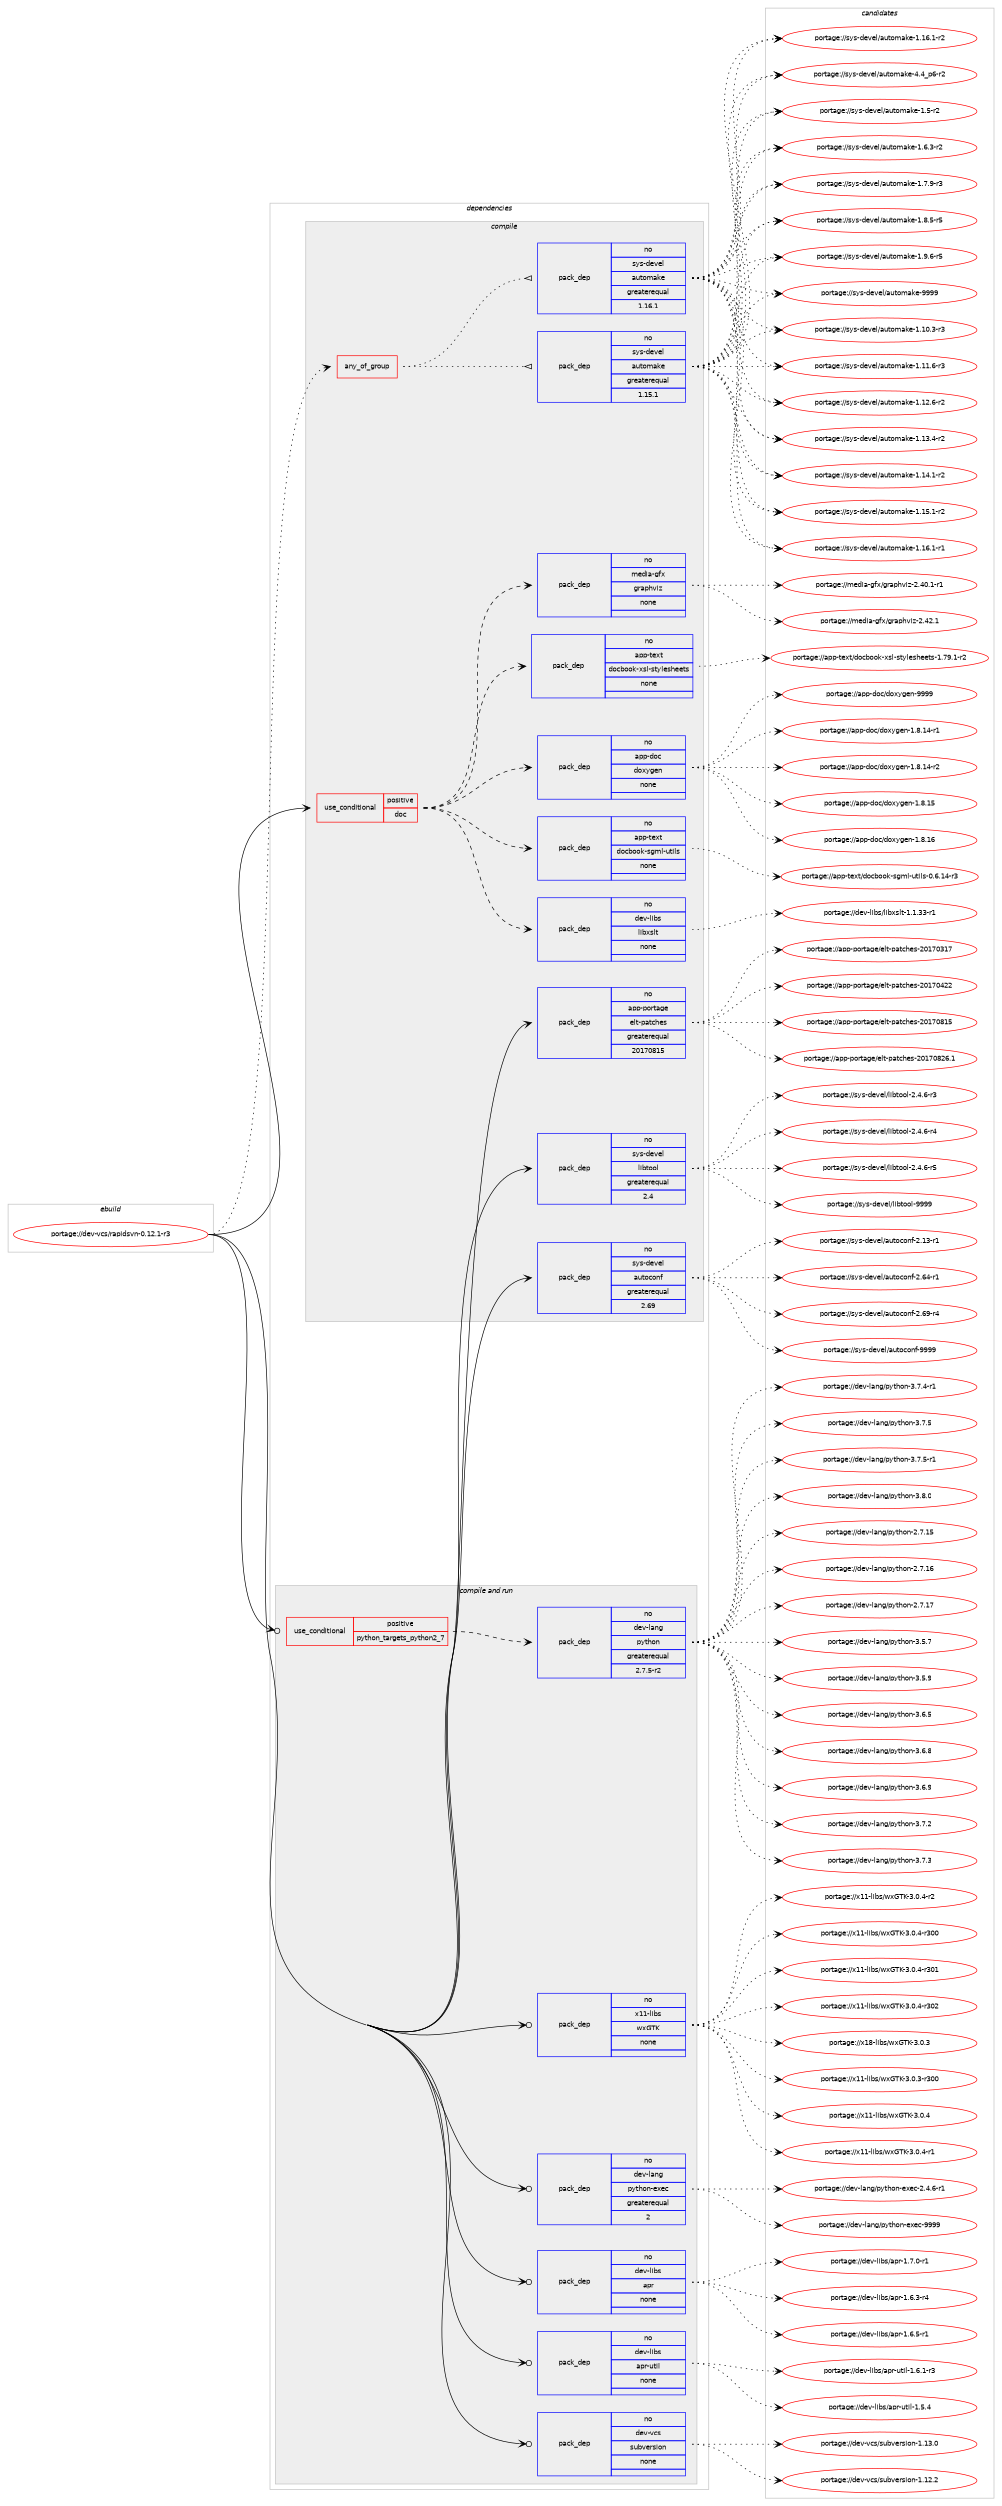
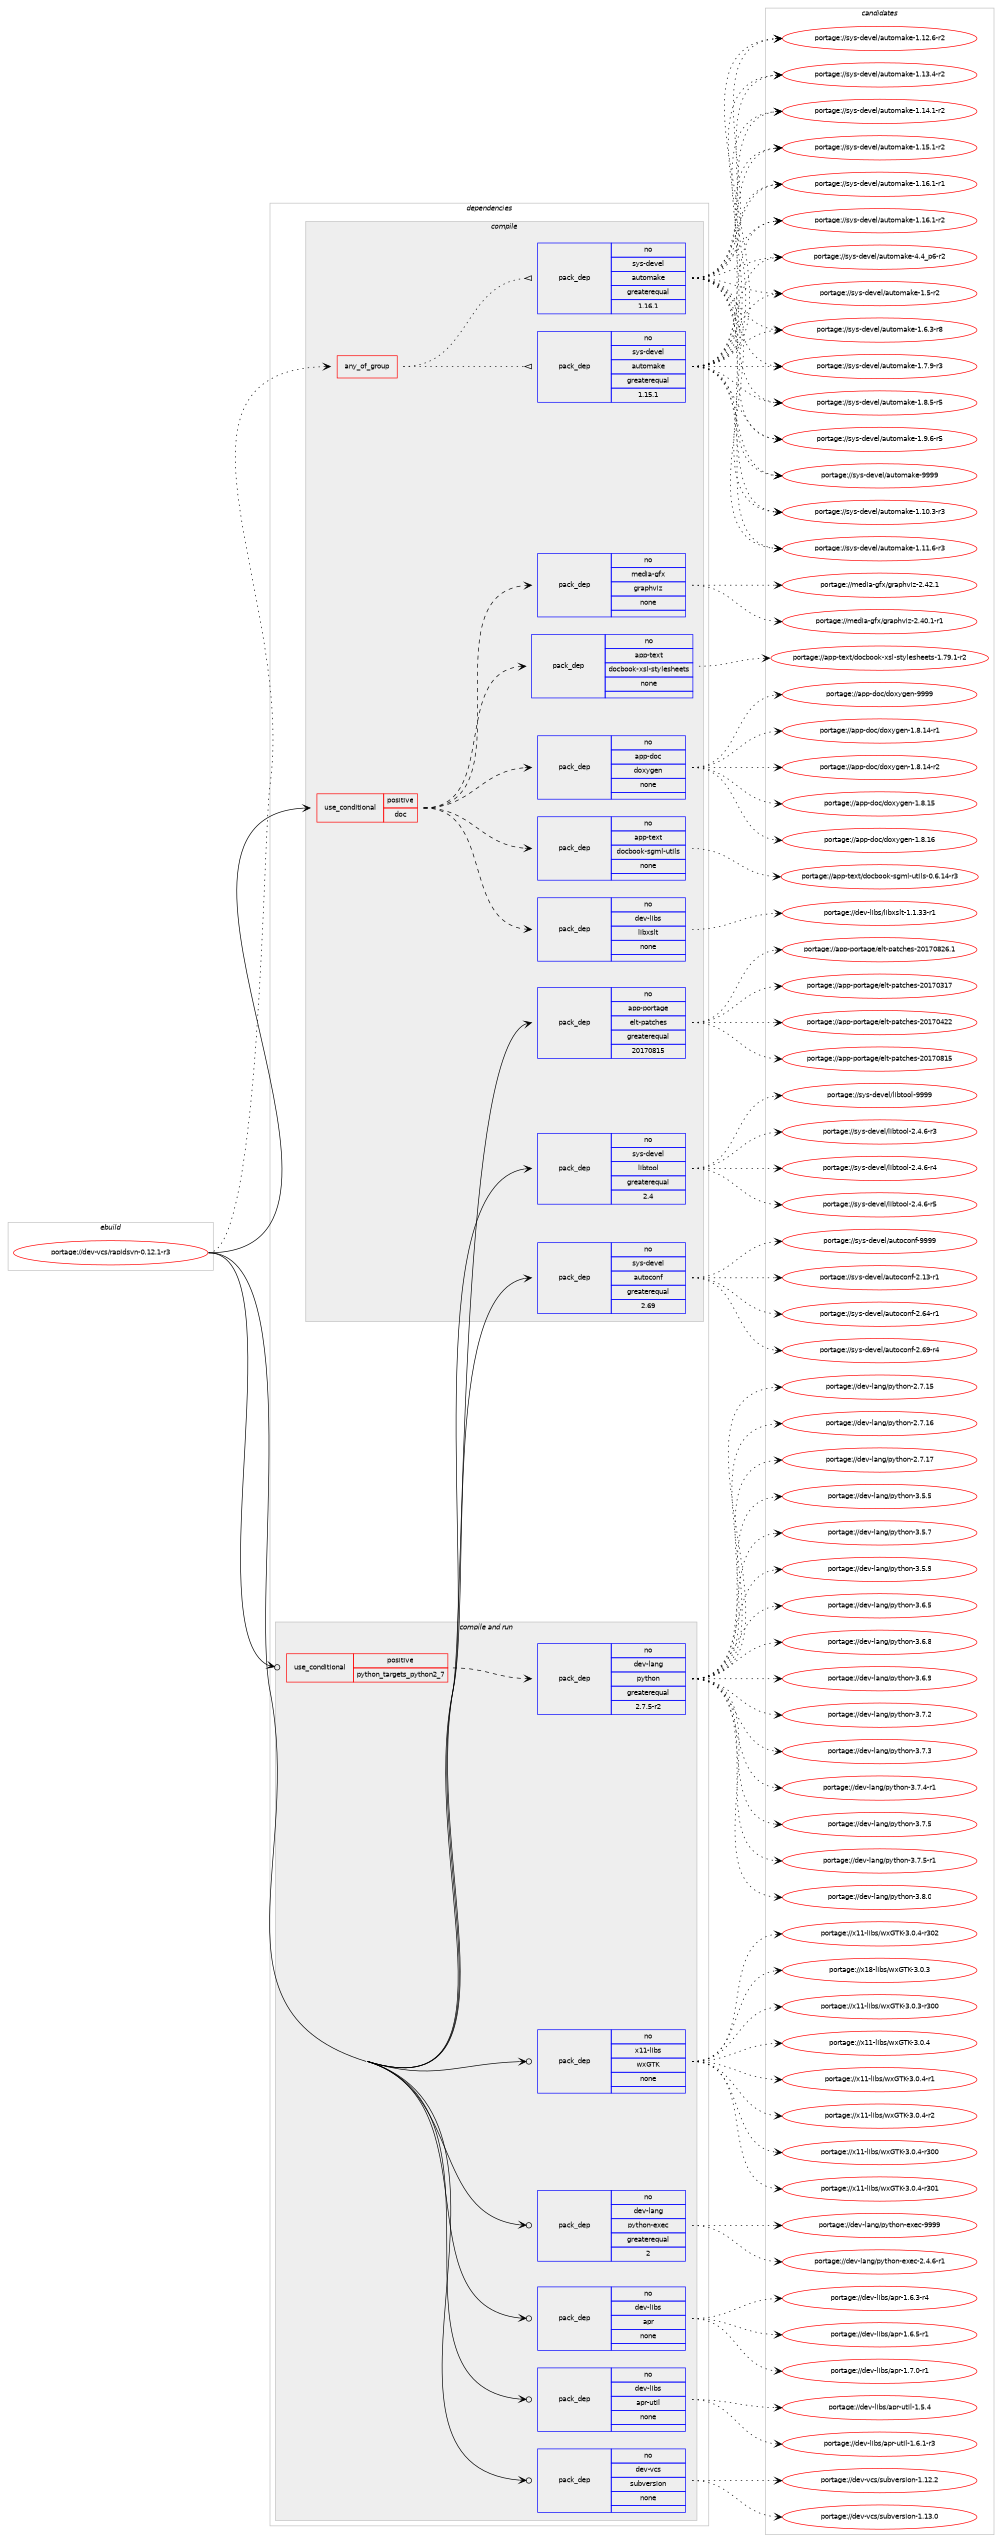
(880, 148) -> (880, 330)
none -> (880, 1496)
